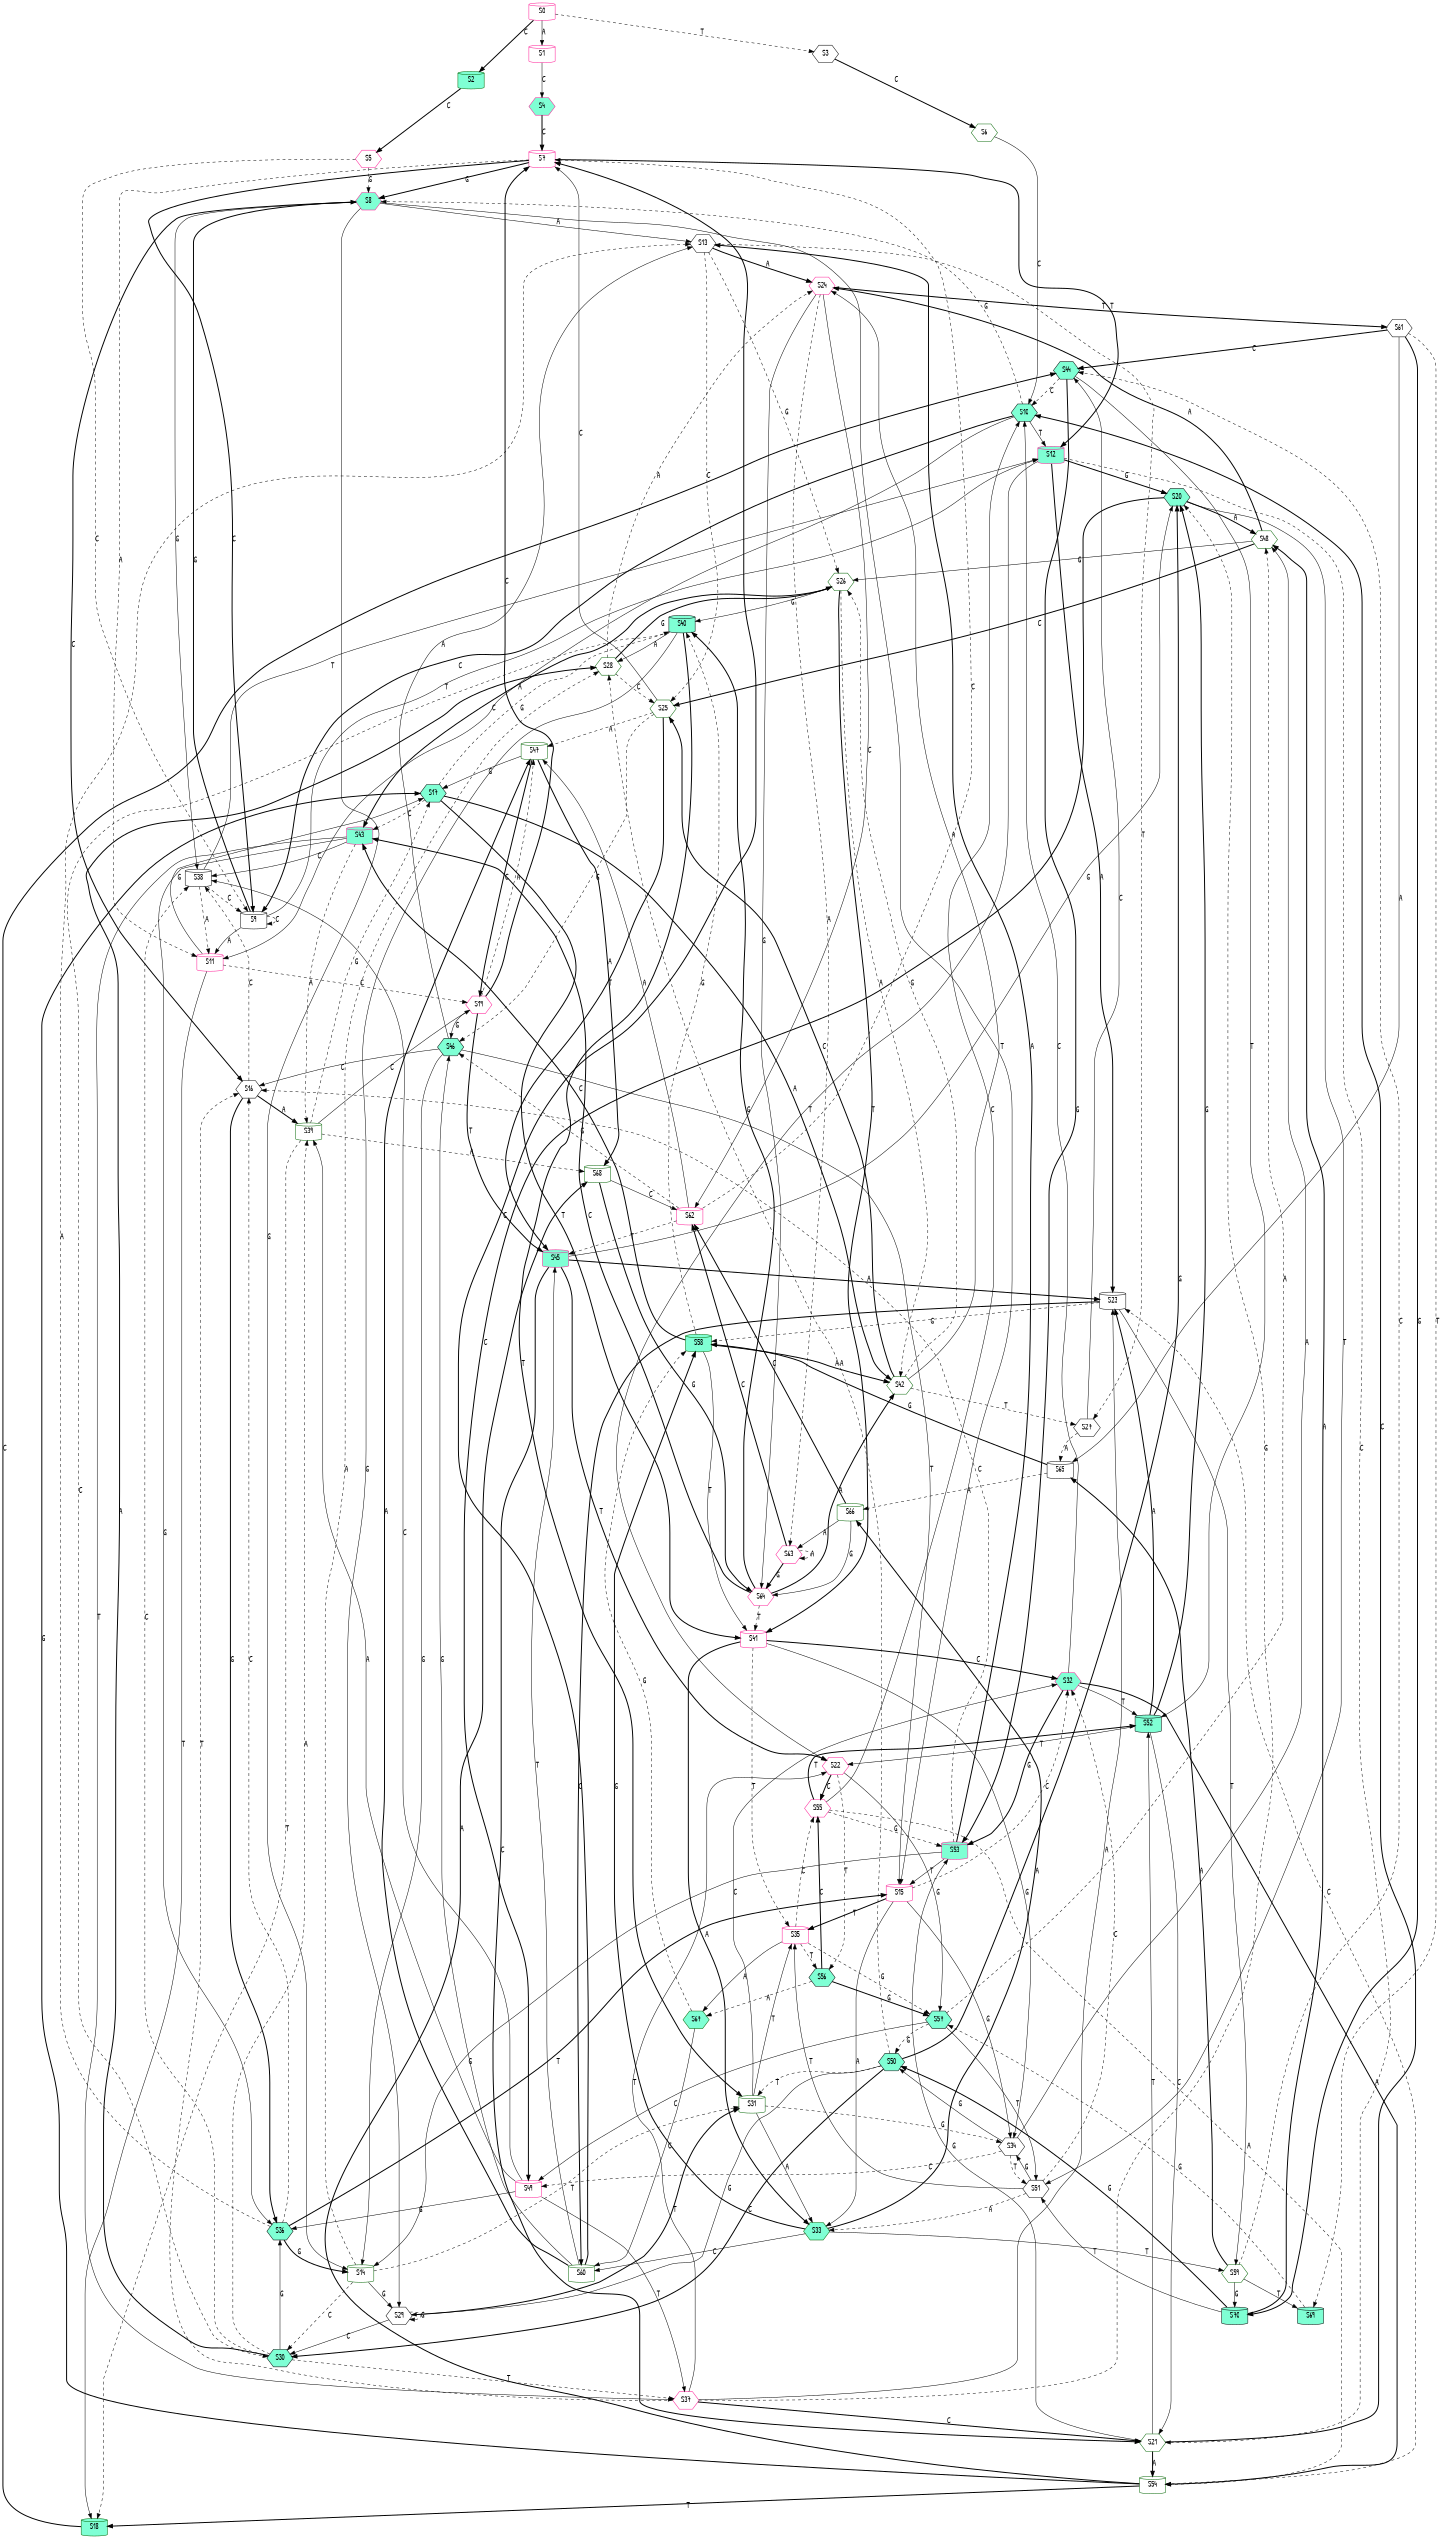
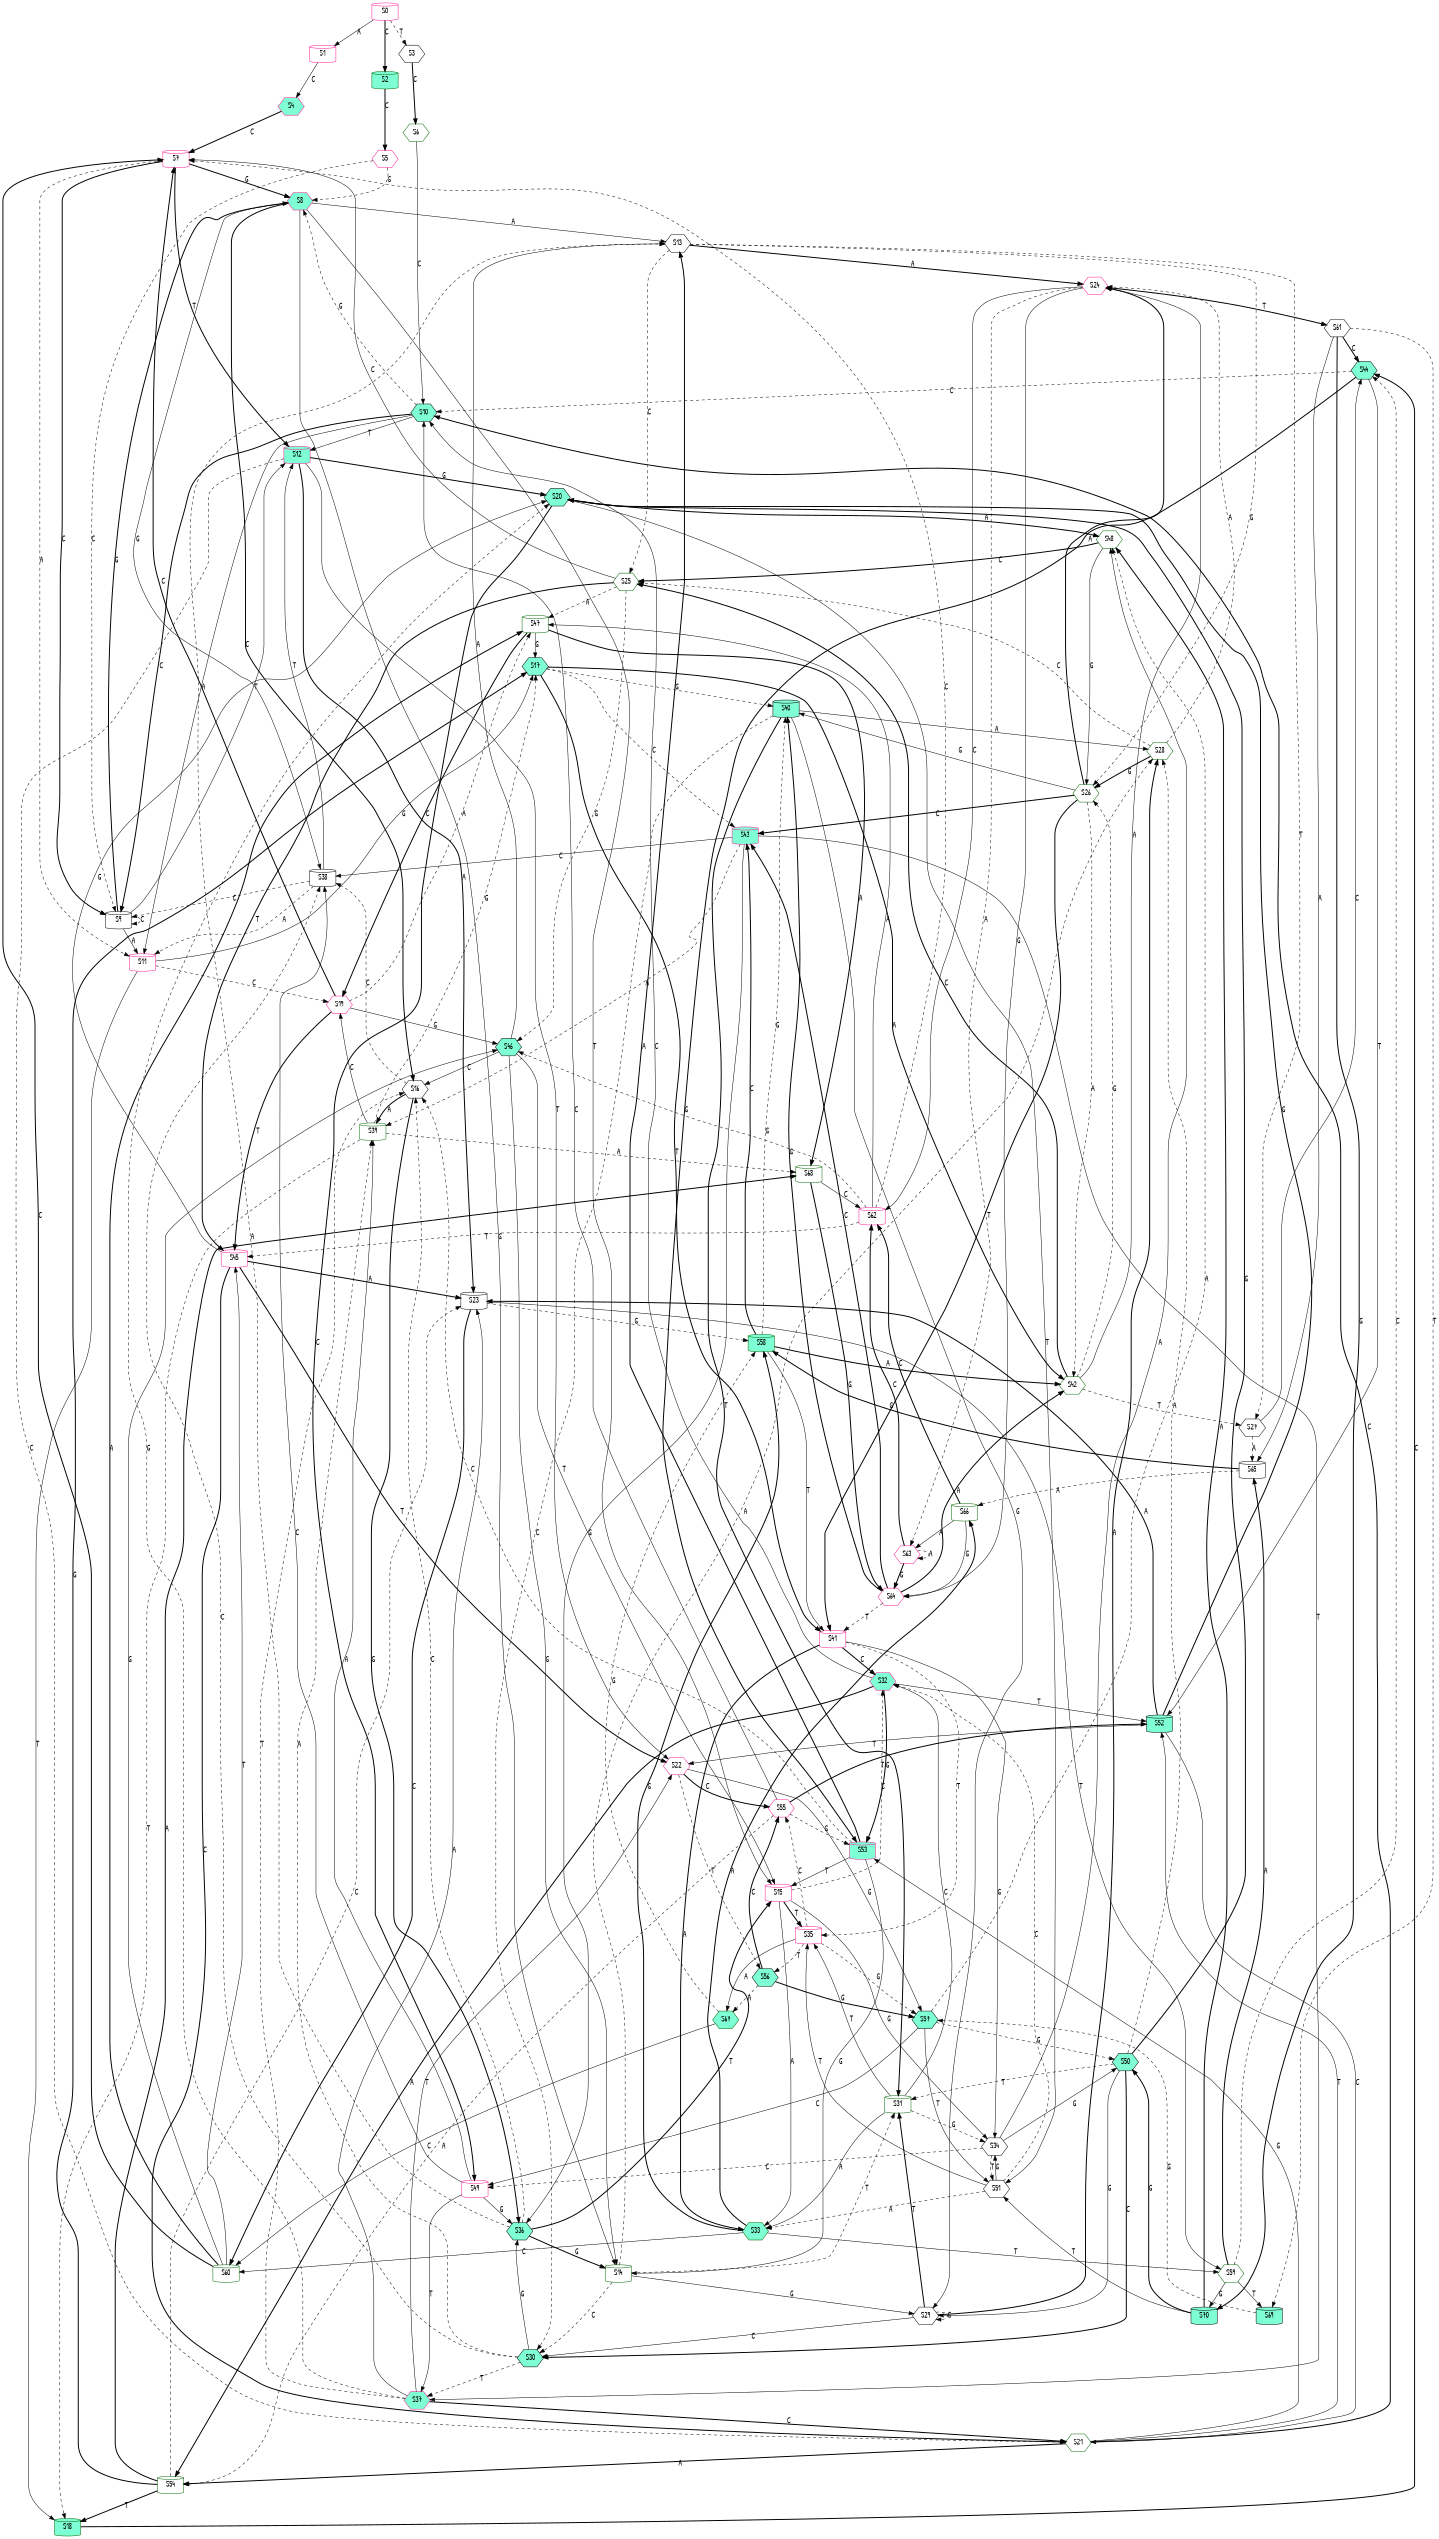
(1083, 361) -> (1119, 521)
(556, 1259) -> (234, 1259)
(120, 1384) -> (1113, 1597)
(686, 2400) -> (417, 2400)
